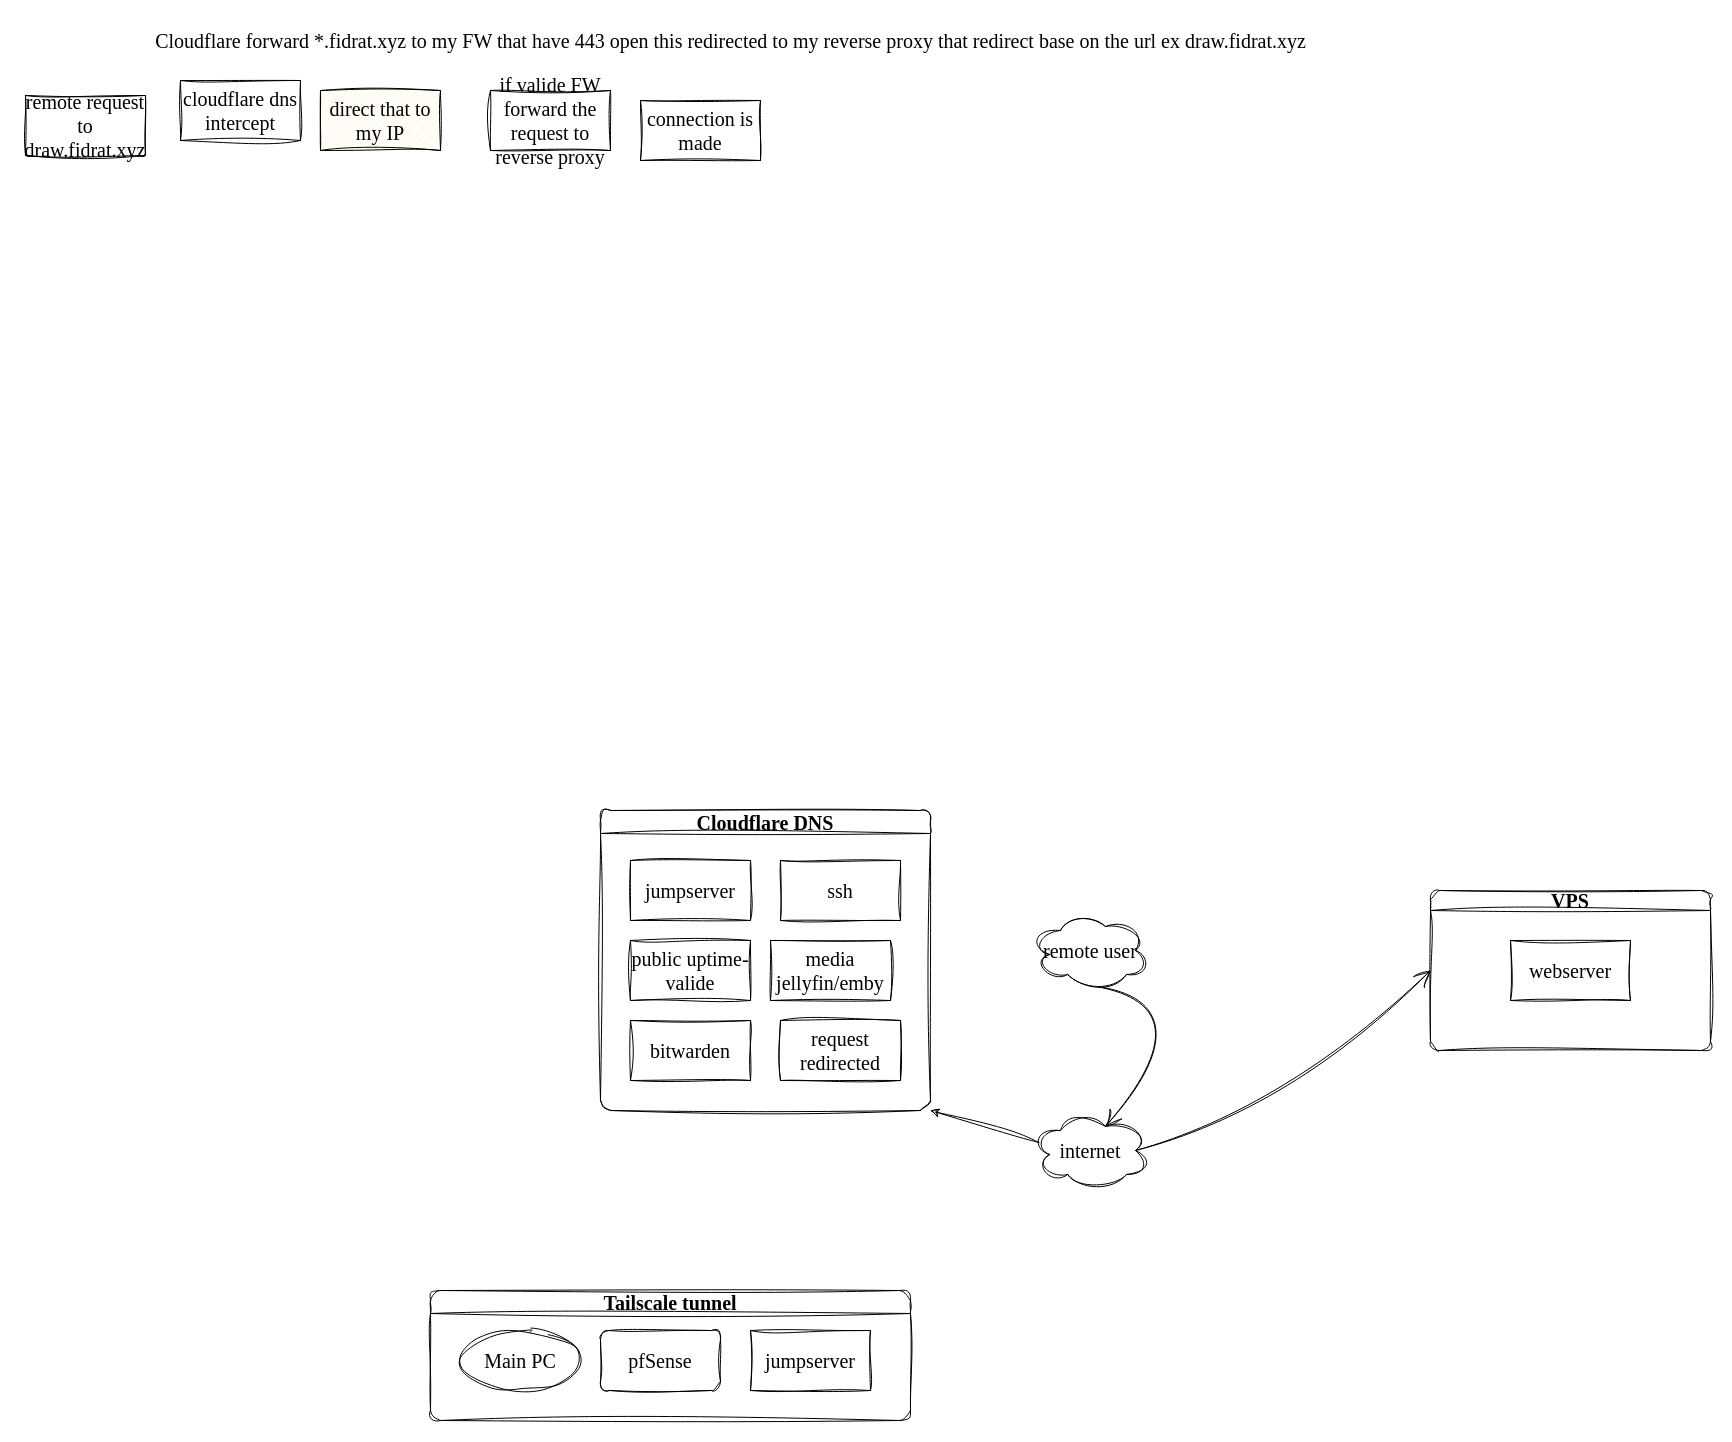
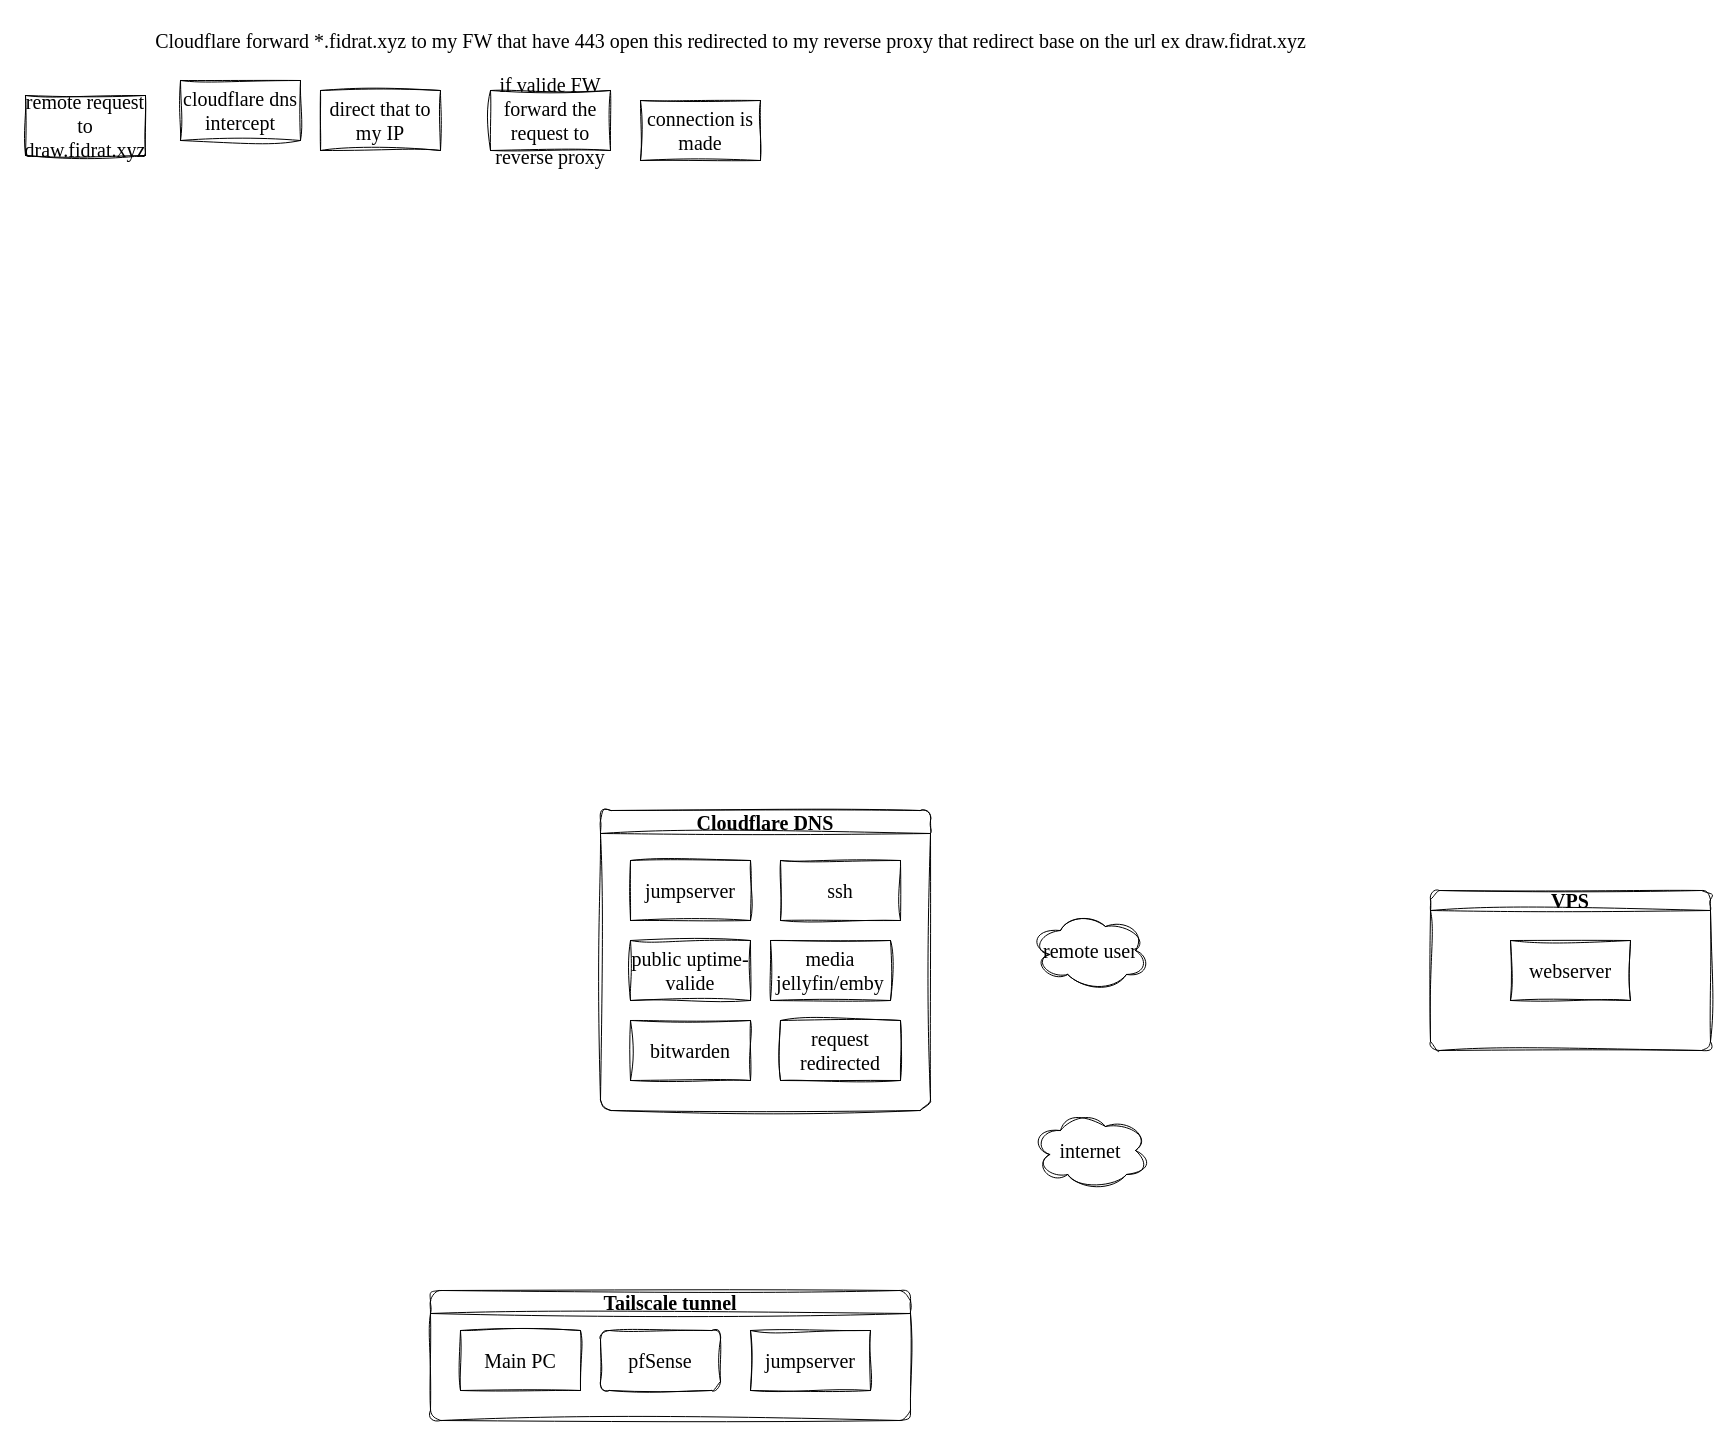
(381, 121) -> (381, 121)
(1154, 1046) -> none
(1295, 1080) -> none
(987, 1127) -> none
(521, 1361) -> (521, 1361)
